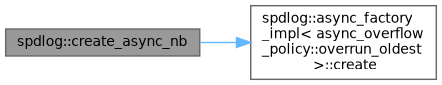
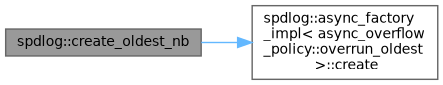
(103, 42) -> (103, 42)
